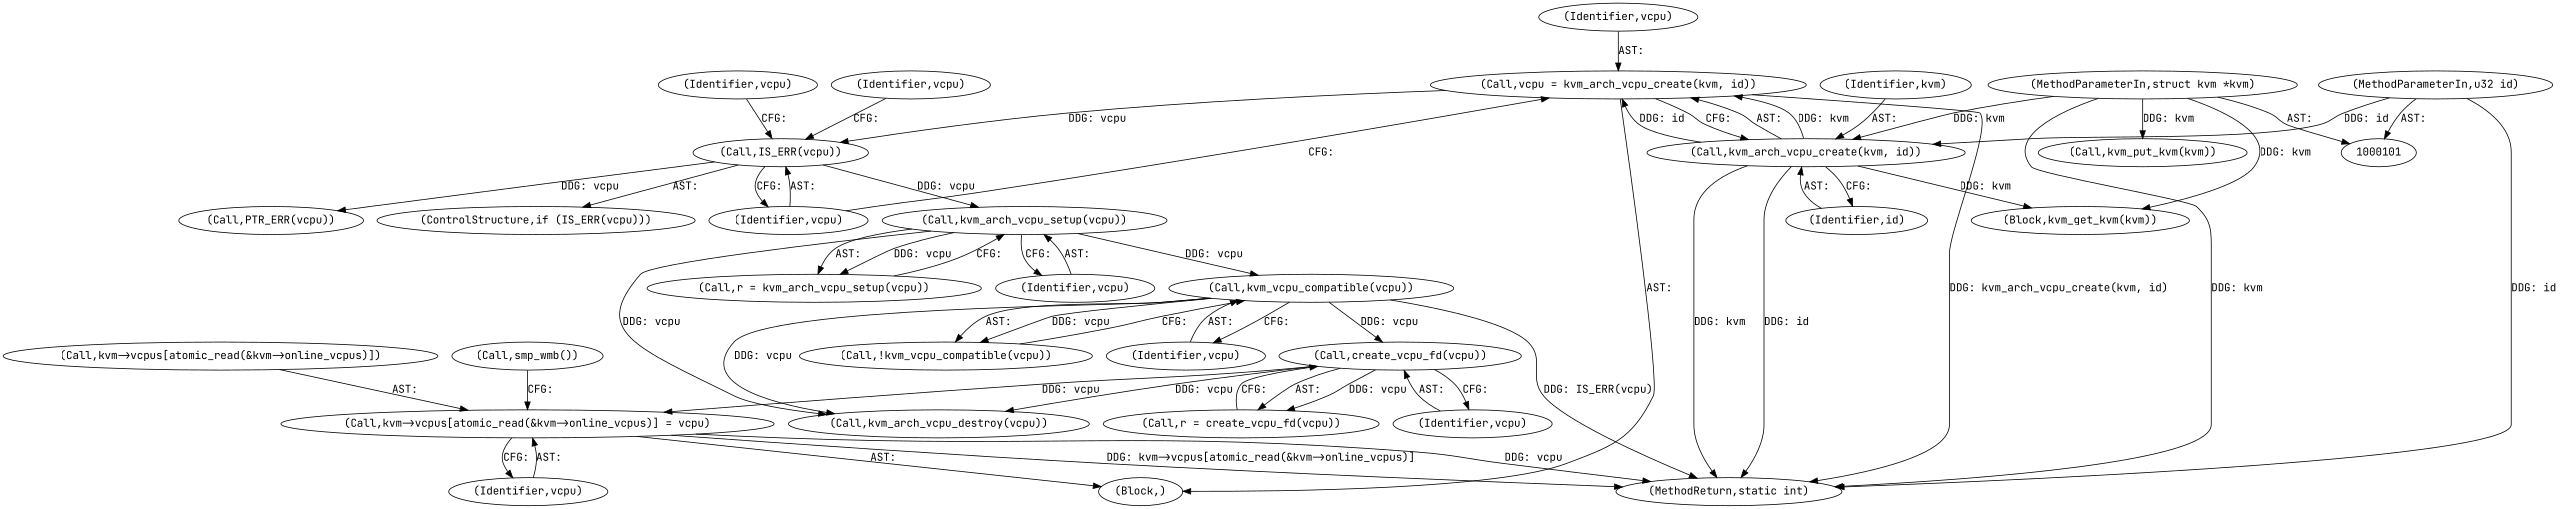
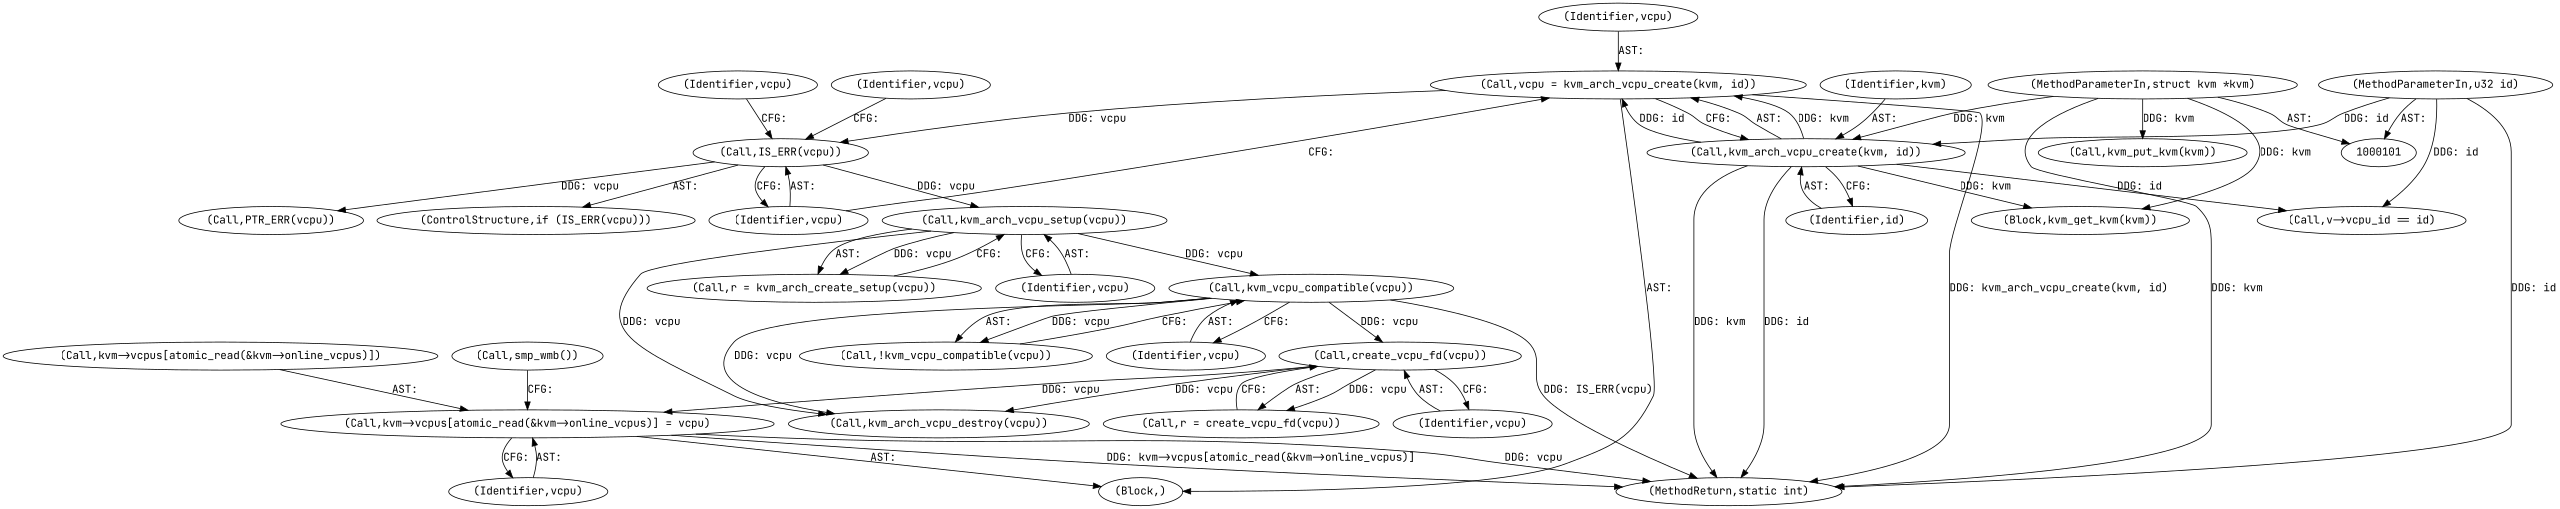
none -> (2362, 221)
(814, 288) -> (814, 288)
